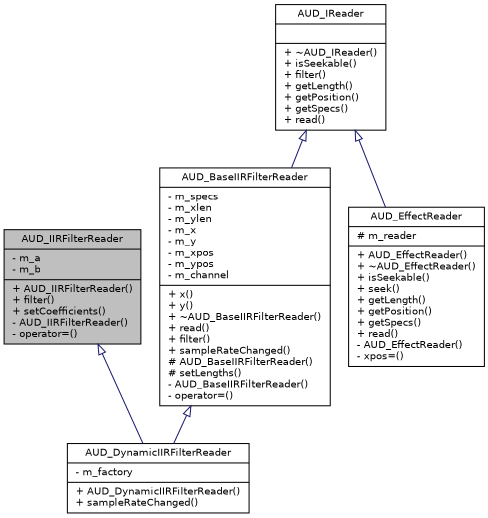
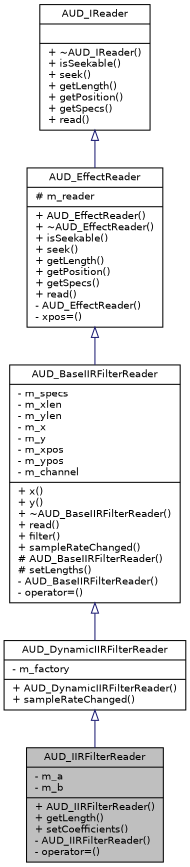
(305, 75) -> (70, 75)
(297, 154) -> (95, 351)
(34, 300) -> (69, 818)
(123, 399) -> (95, 734)
